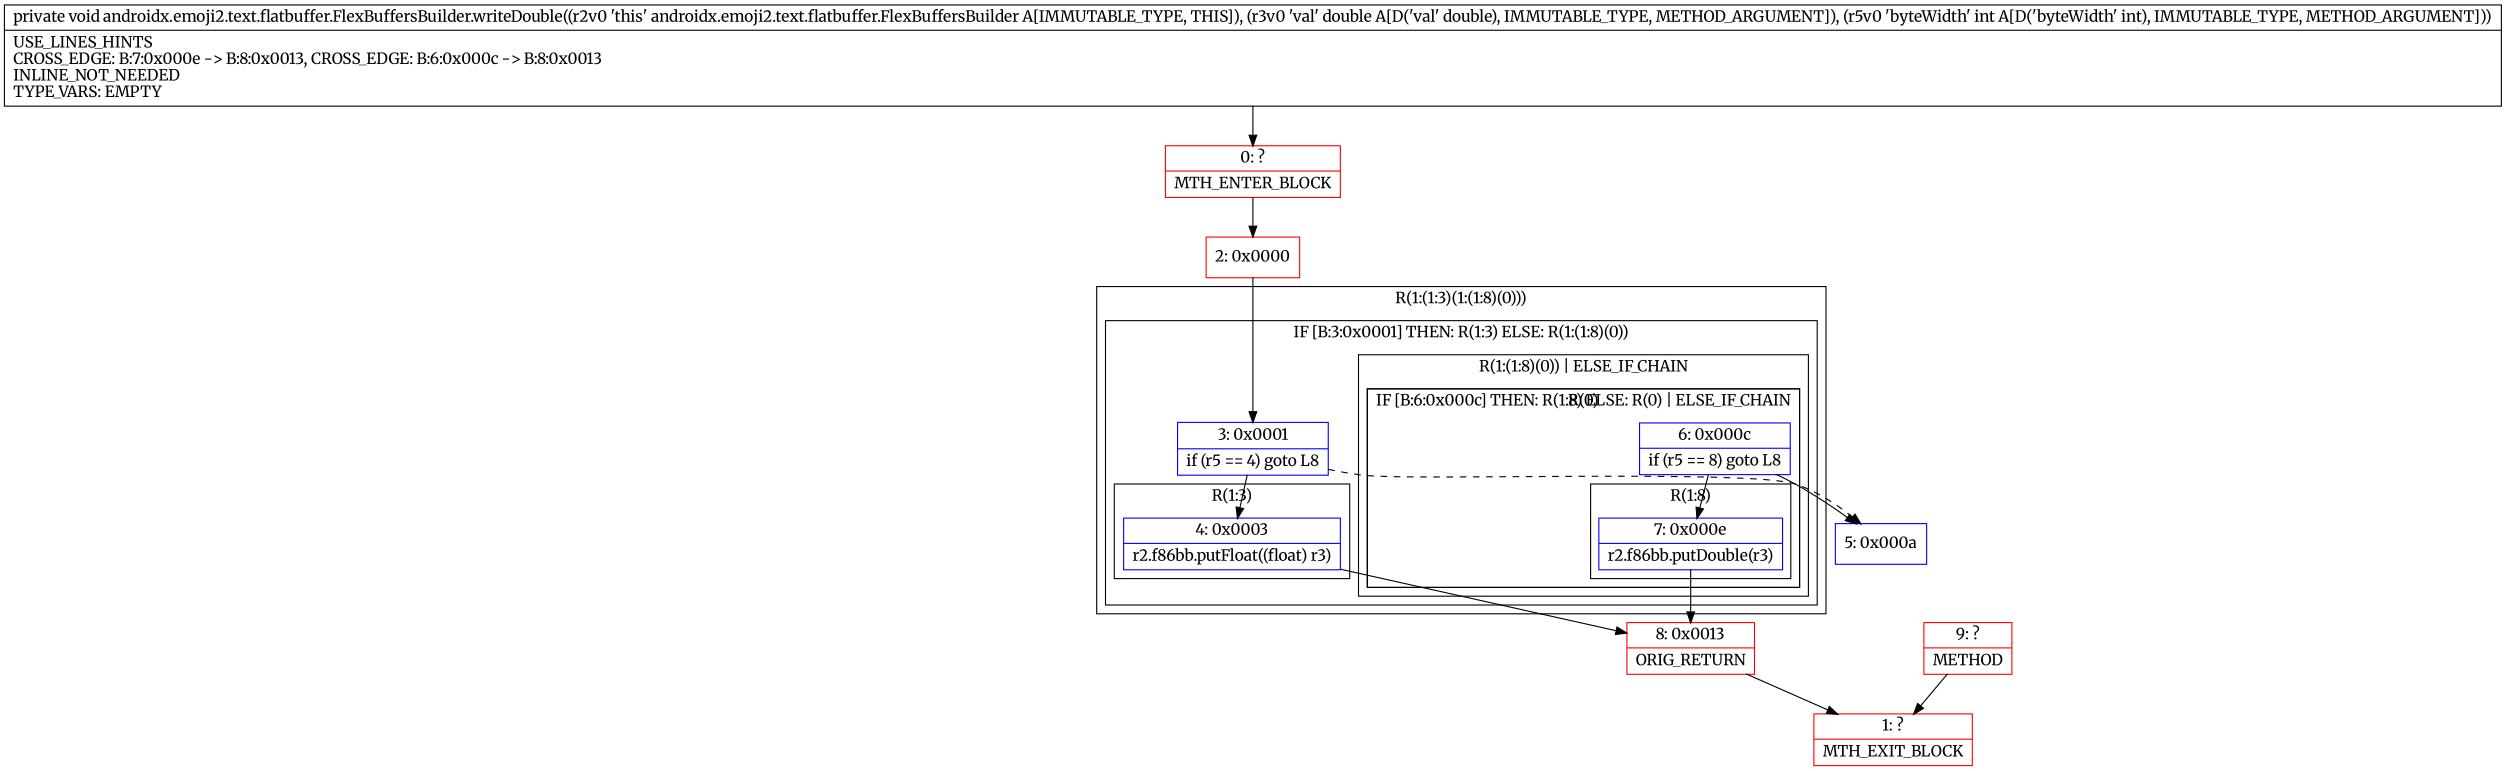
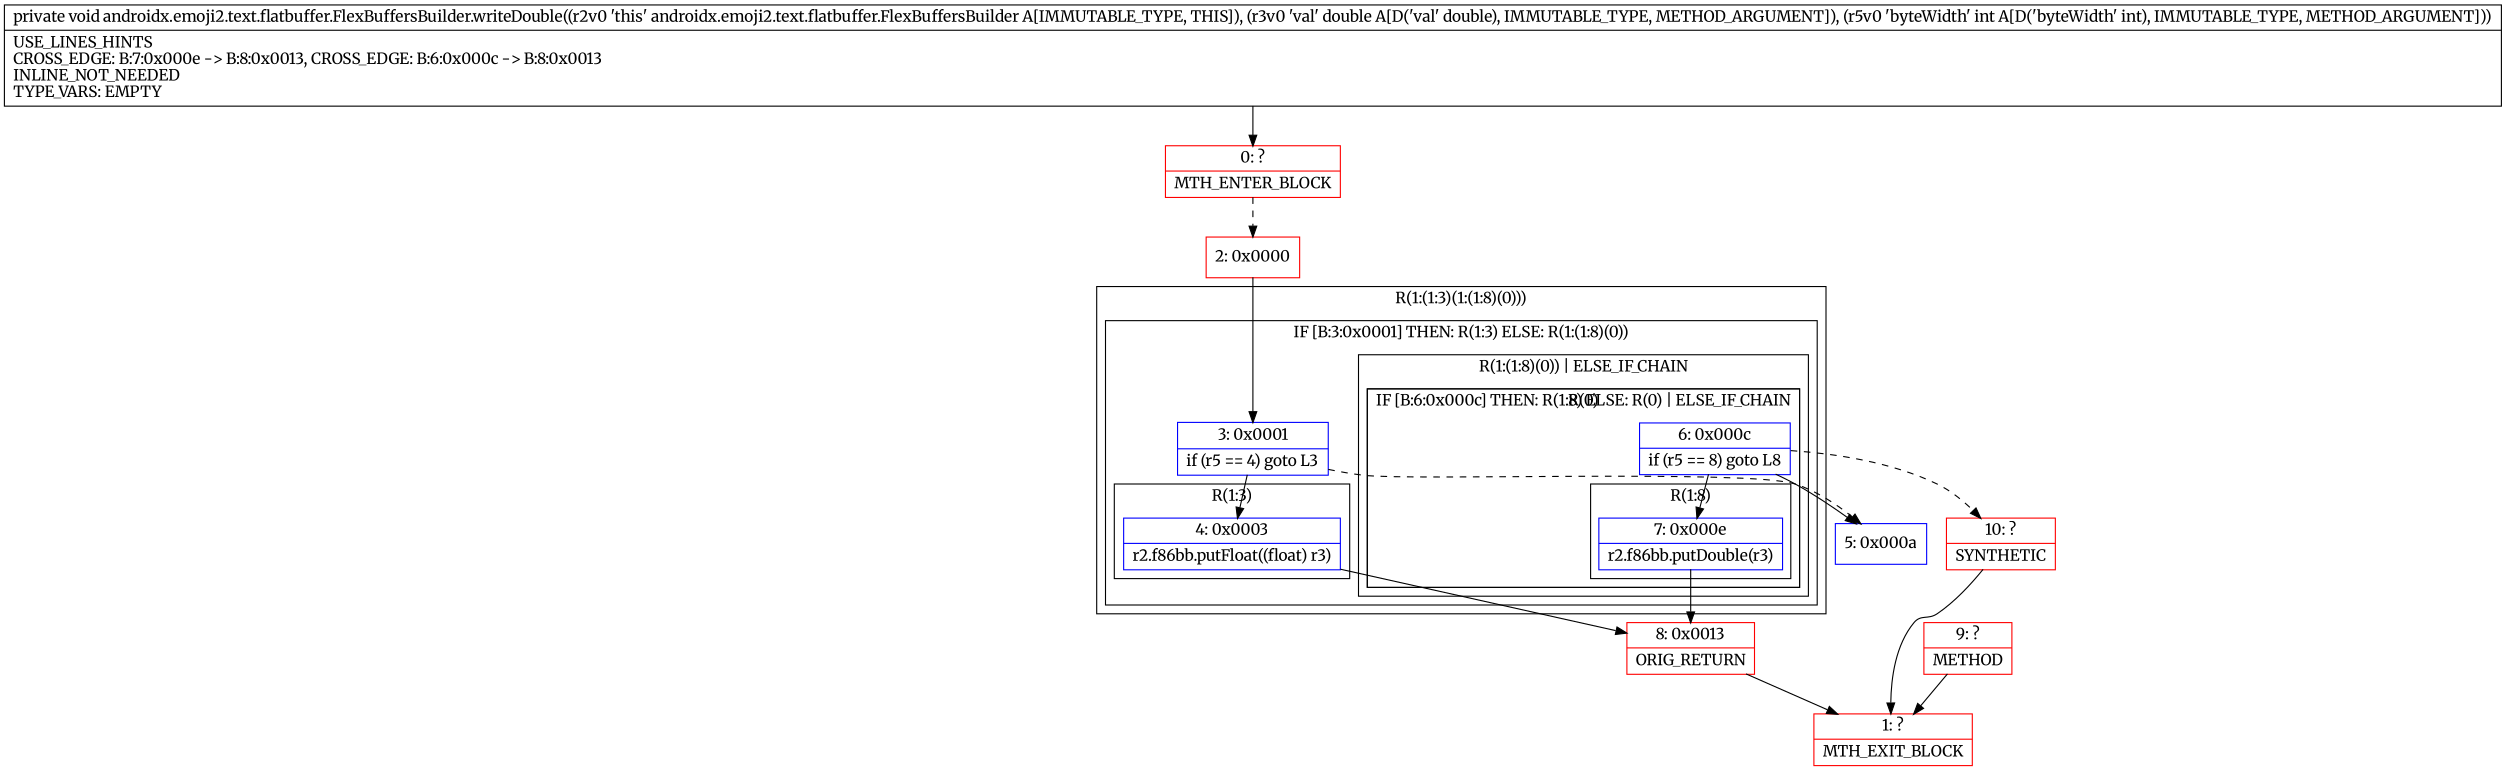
(1253, 212) -> (1253, 212)
(1253, 461) -> (1253, 461)
none -> (2001, 544)
